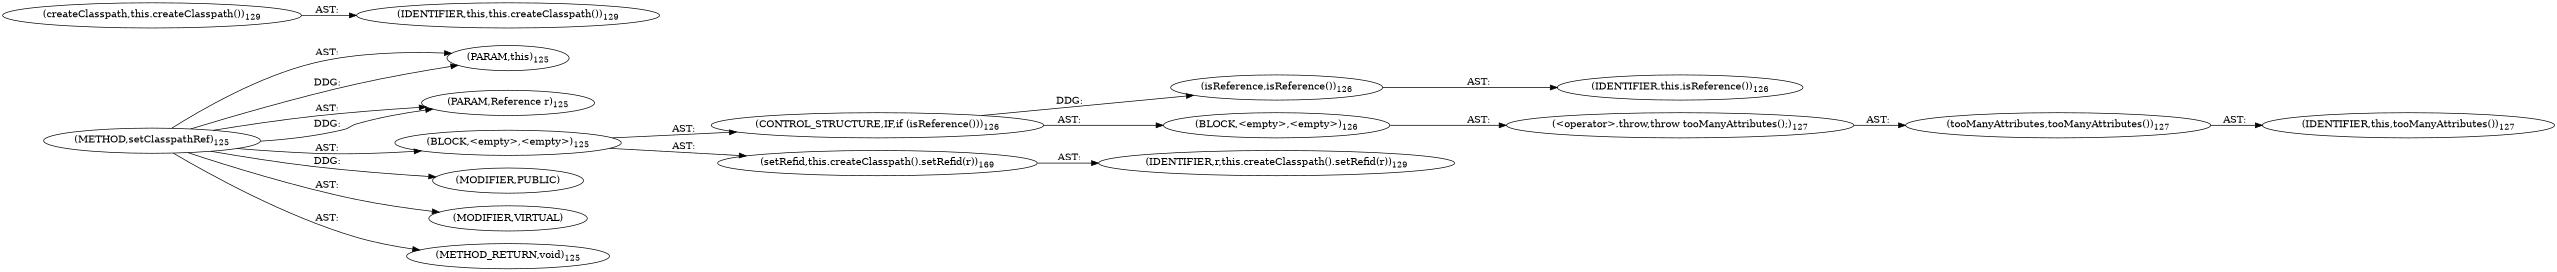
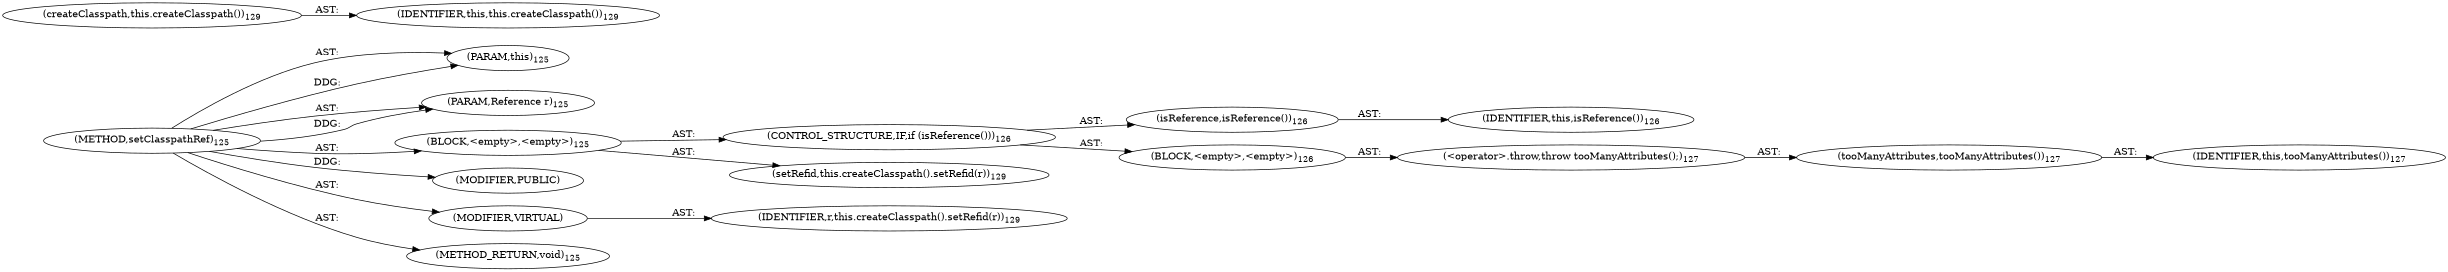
(1071, 101) -> (1093, 121)
(987, 162) -> (998, 174)
(1064, 163) -> (646, 218)
